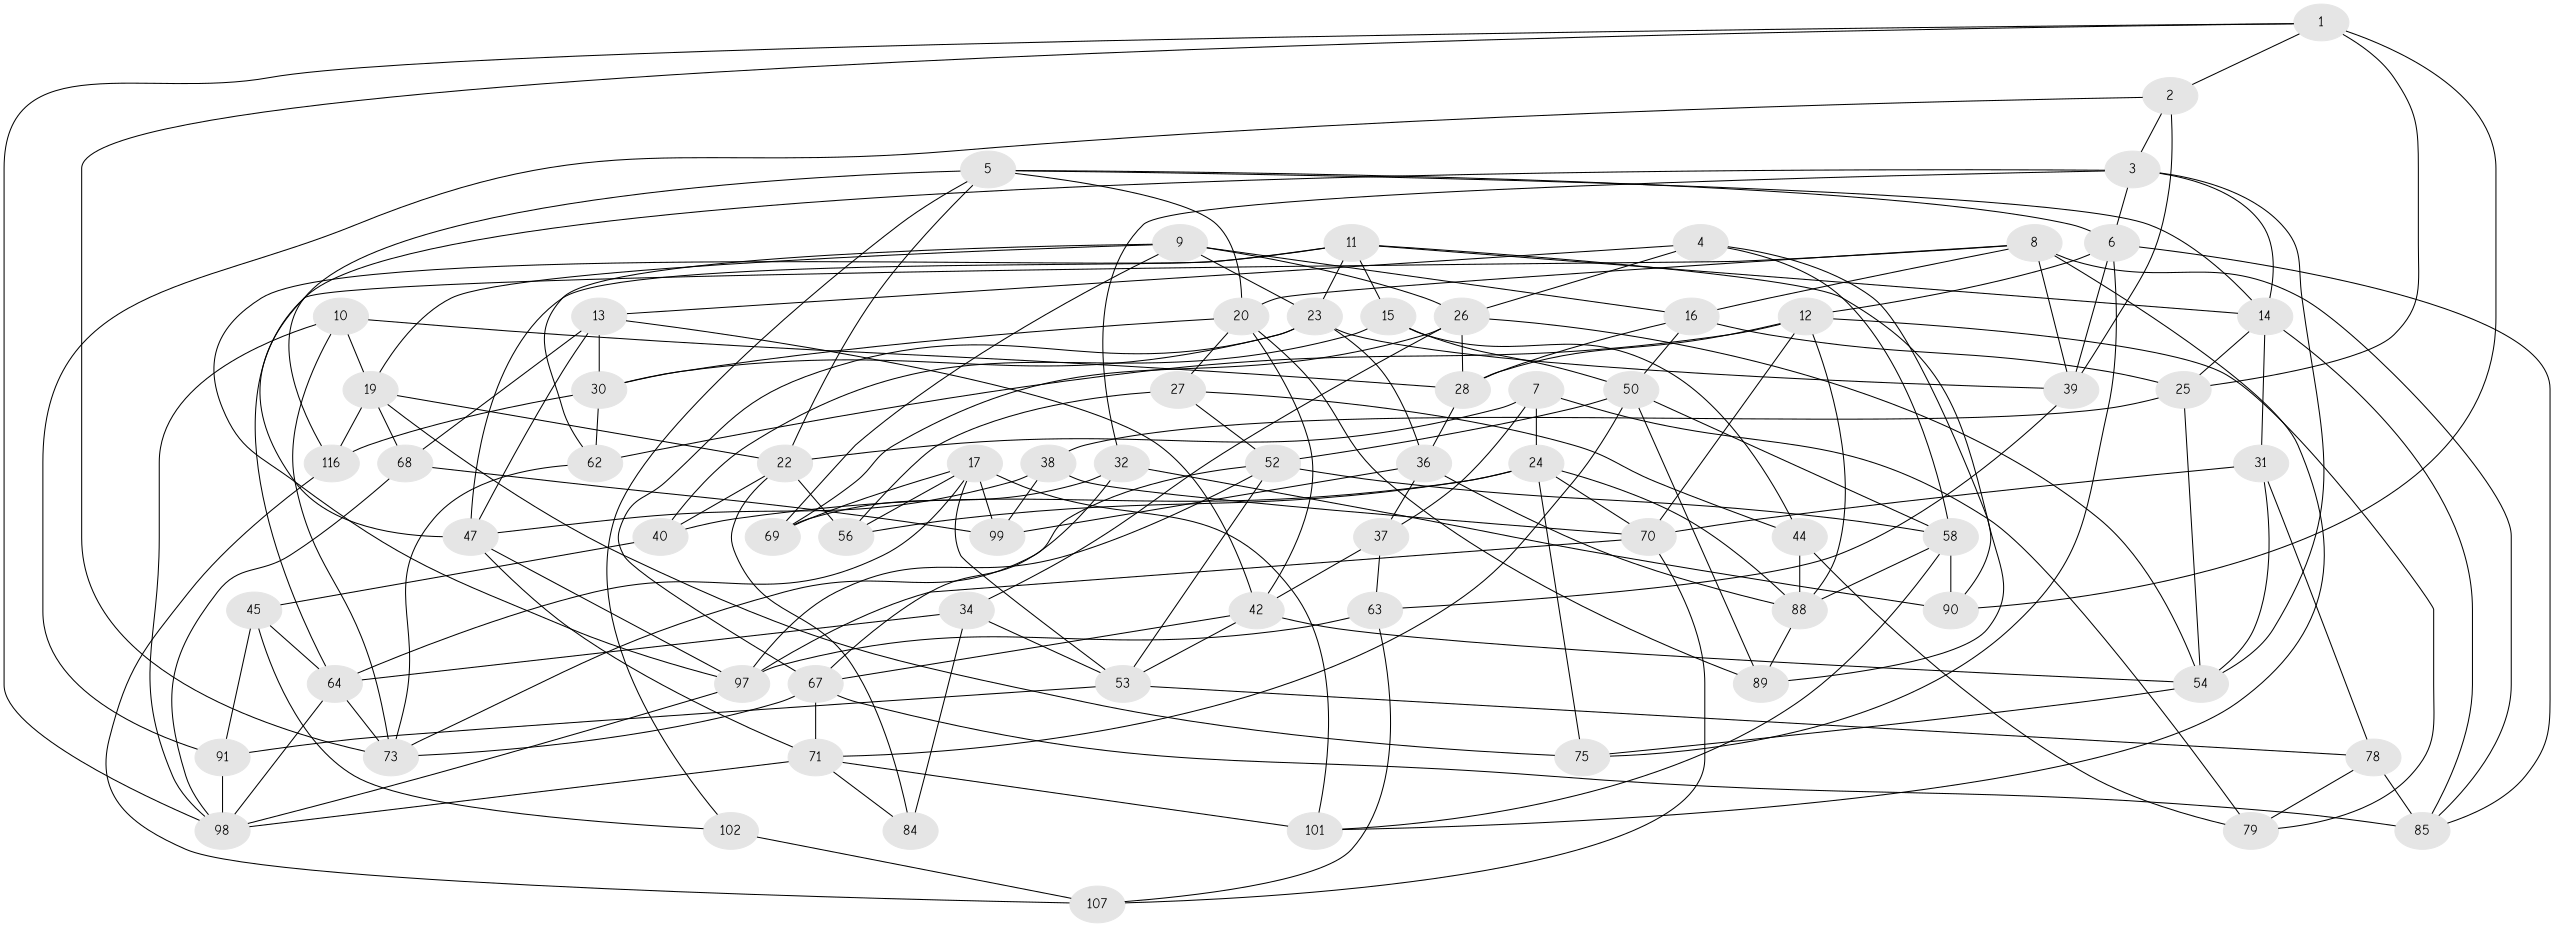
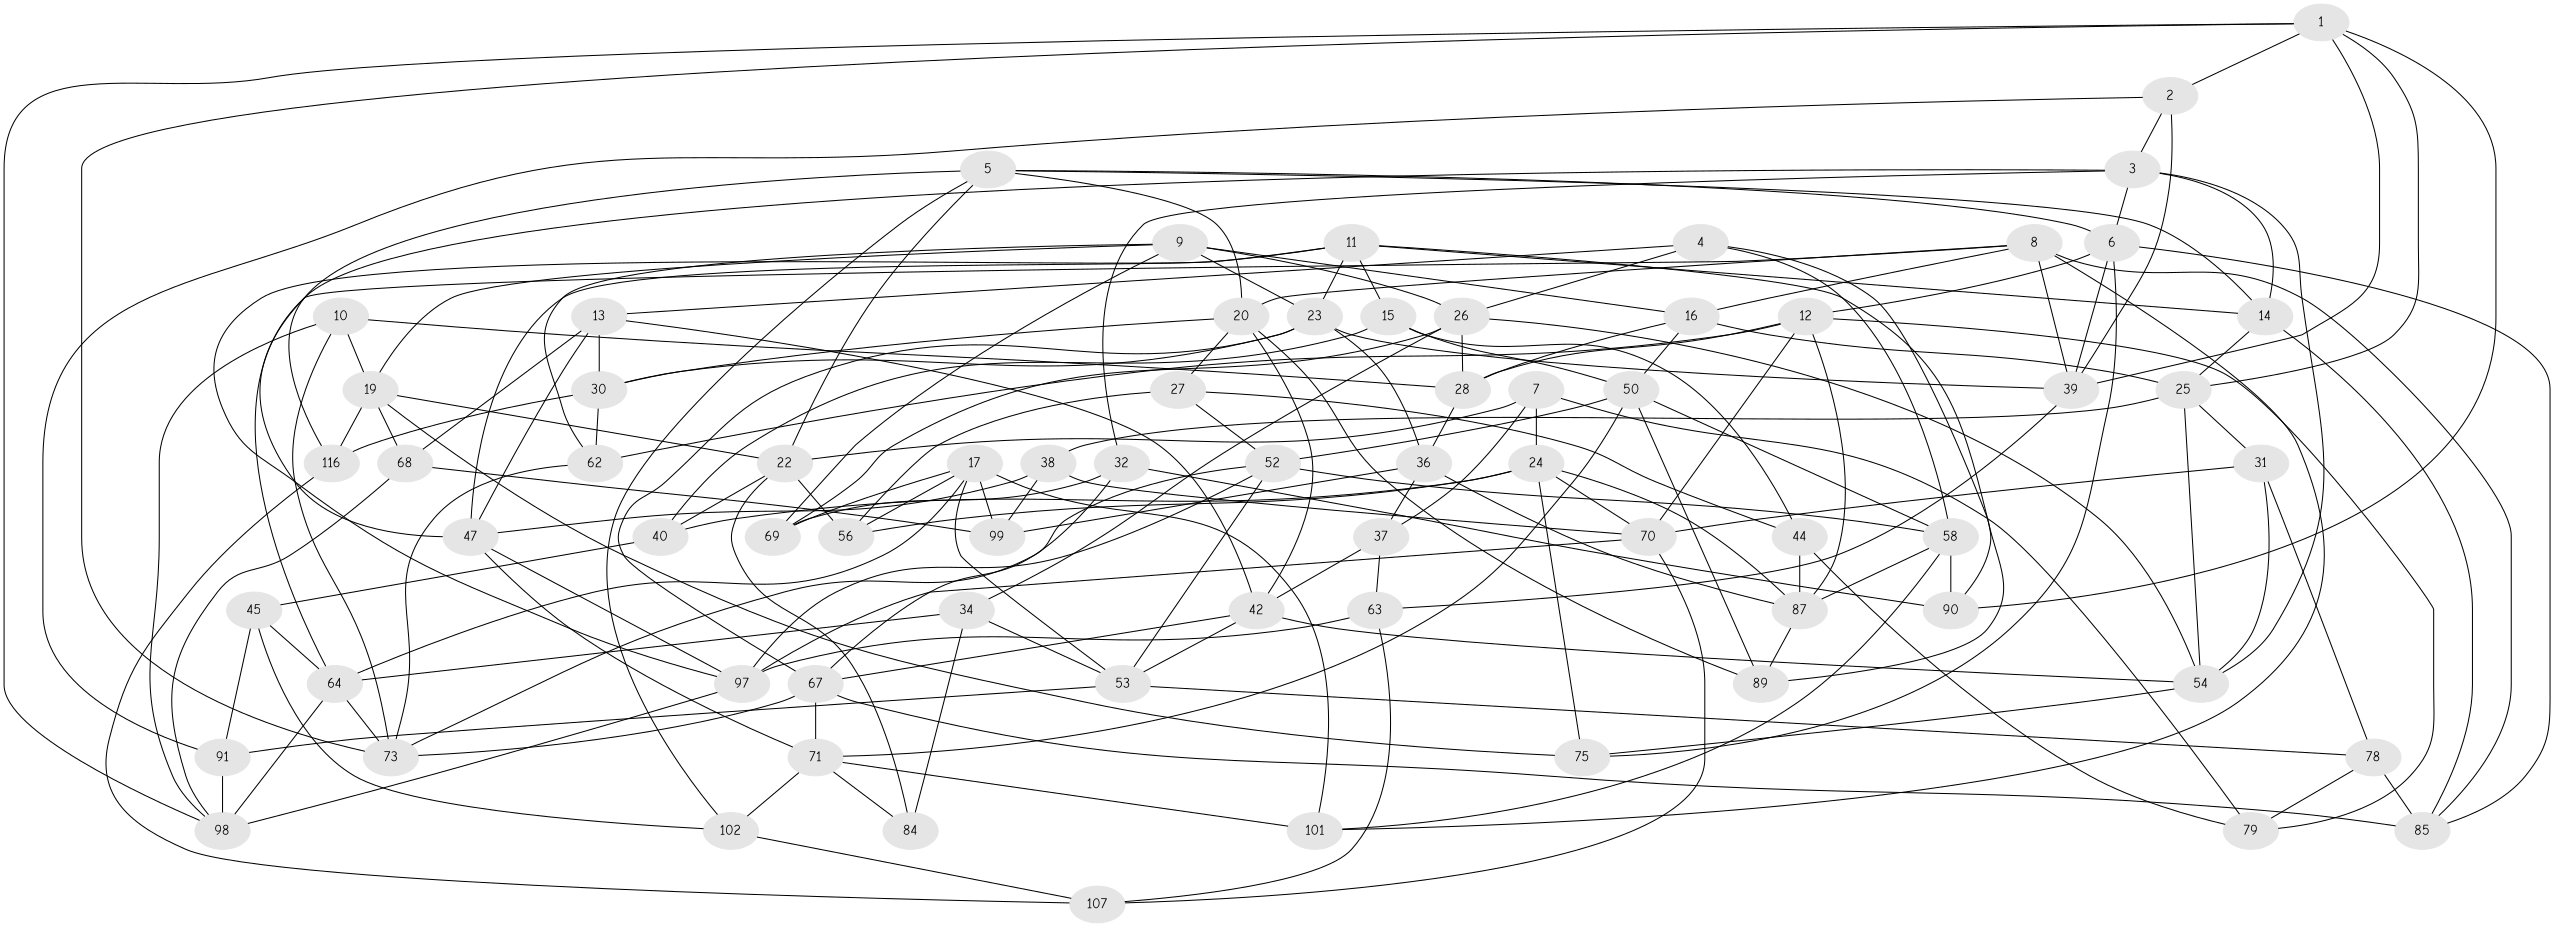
none -> (2357, 299)
(2263, 390) -> (2222, 427)
(1800, 610) -> (1800, 610)
(519, 794) -> (773, 794)
